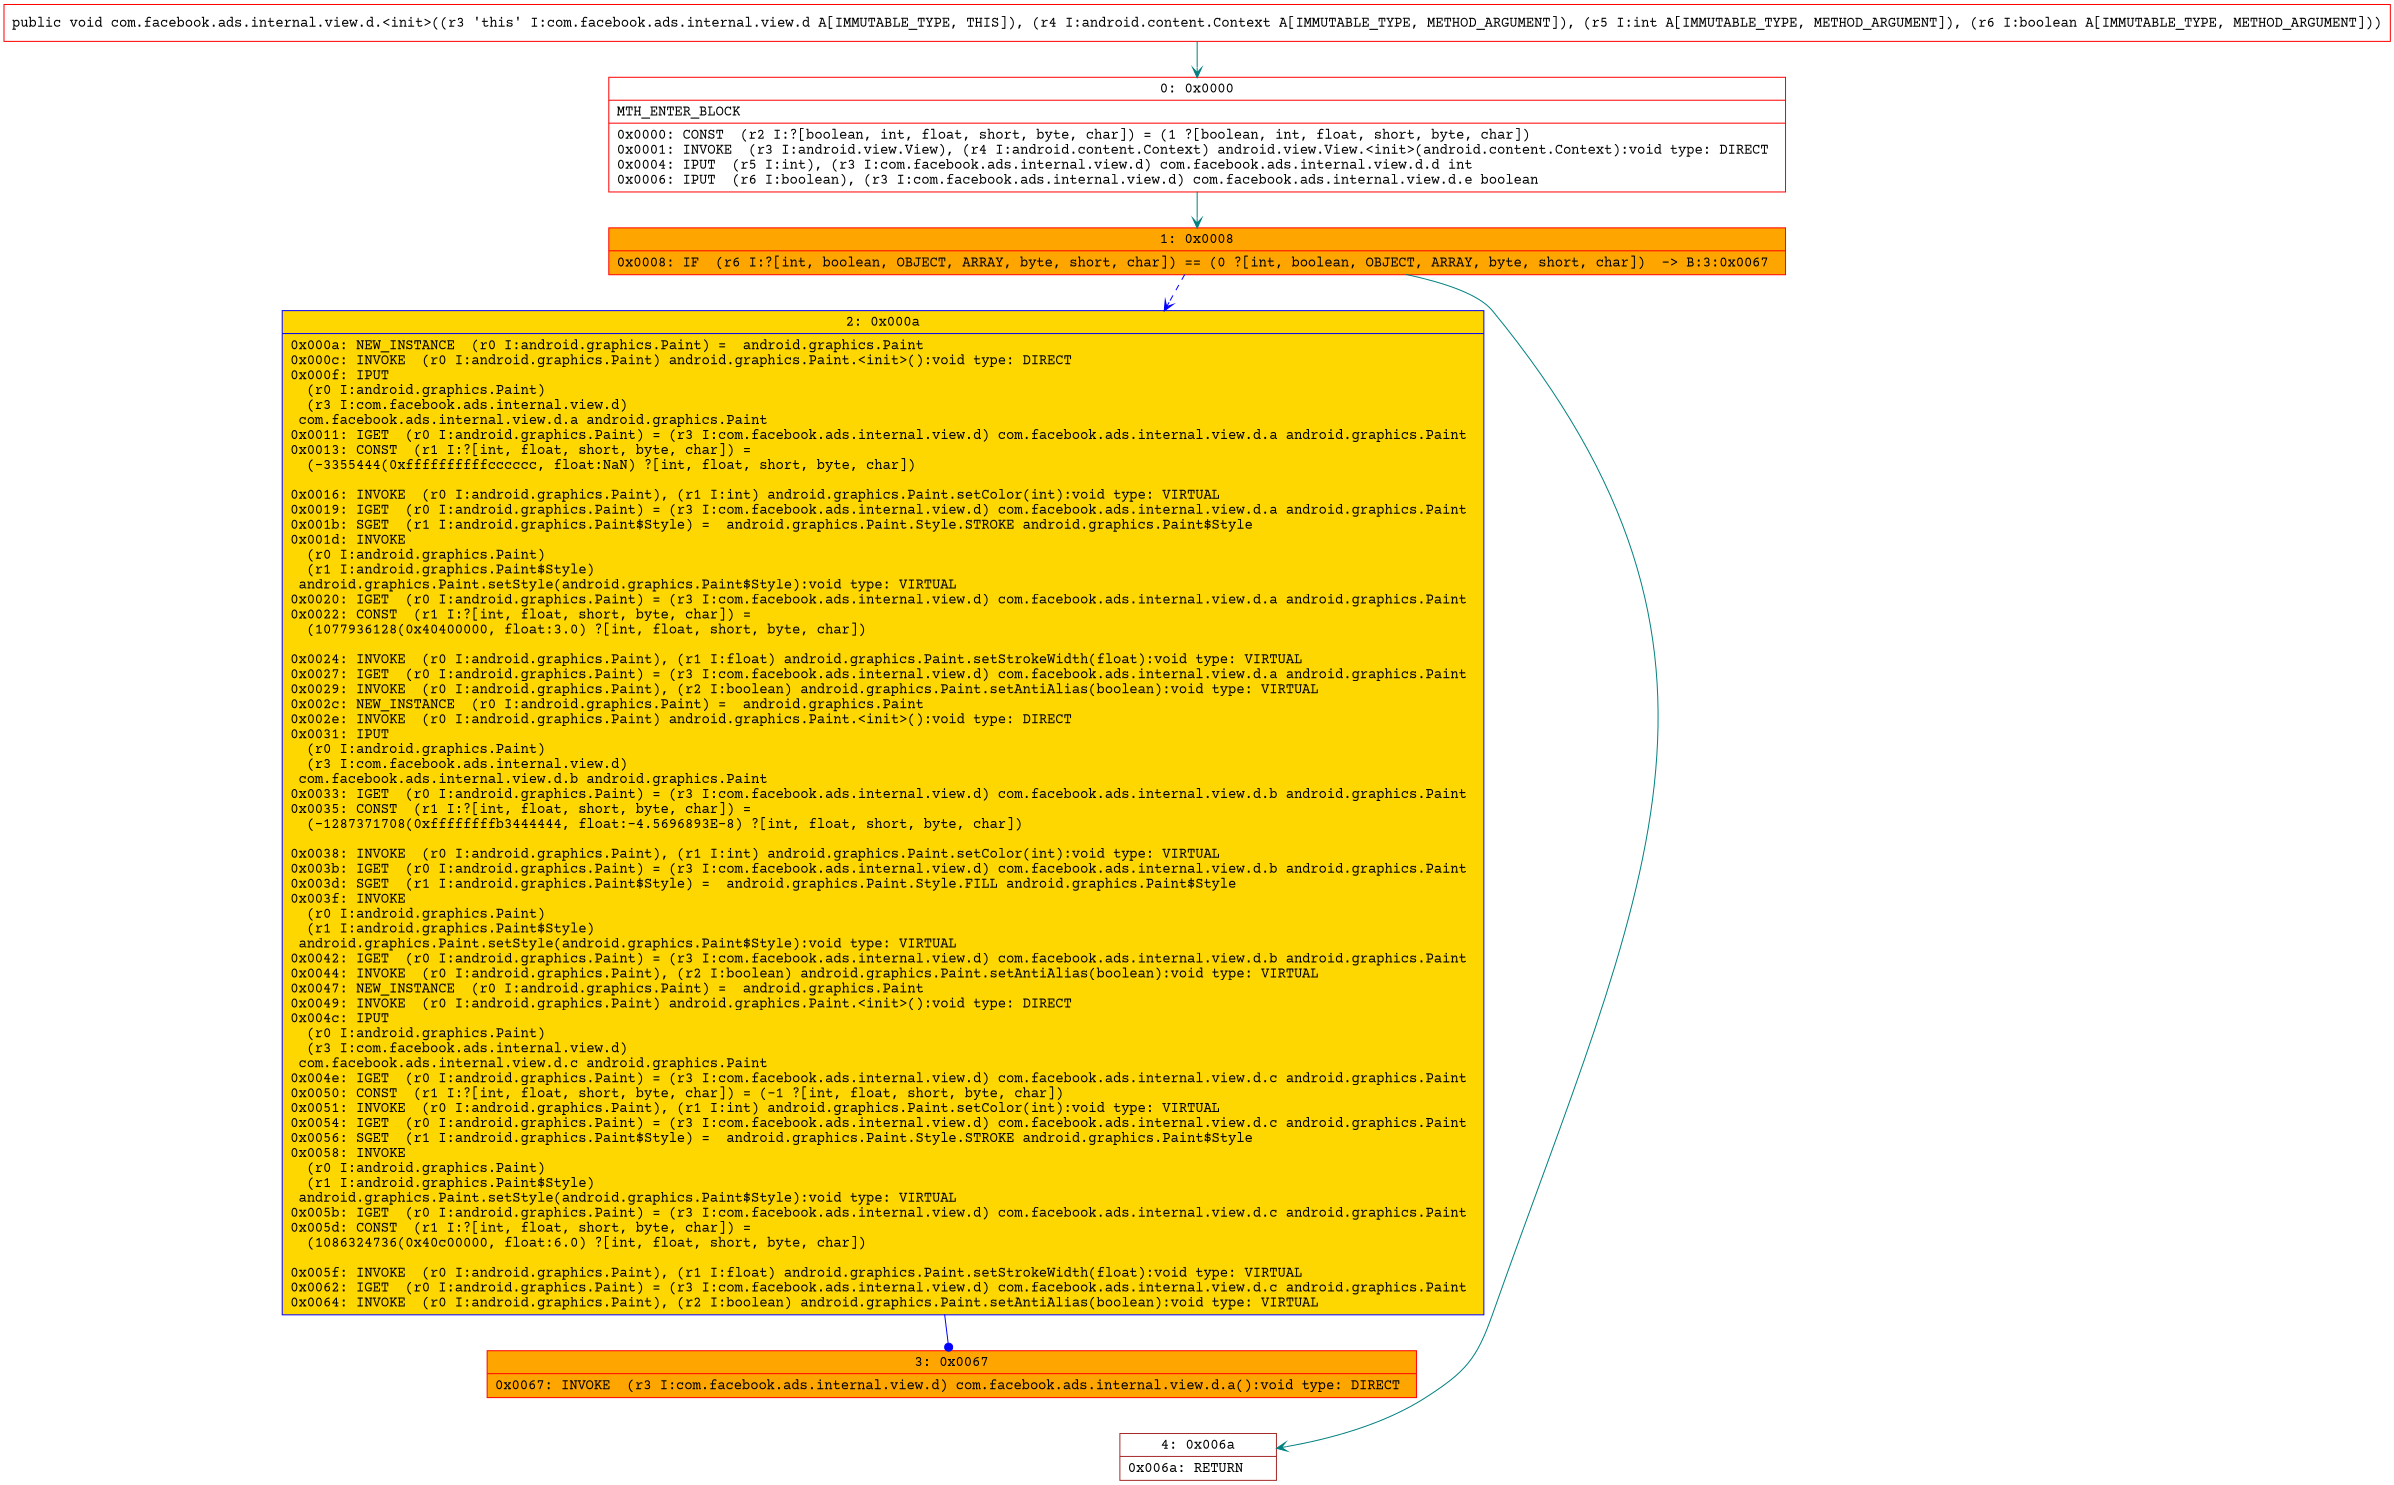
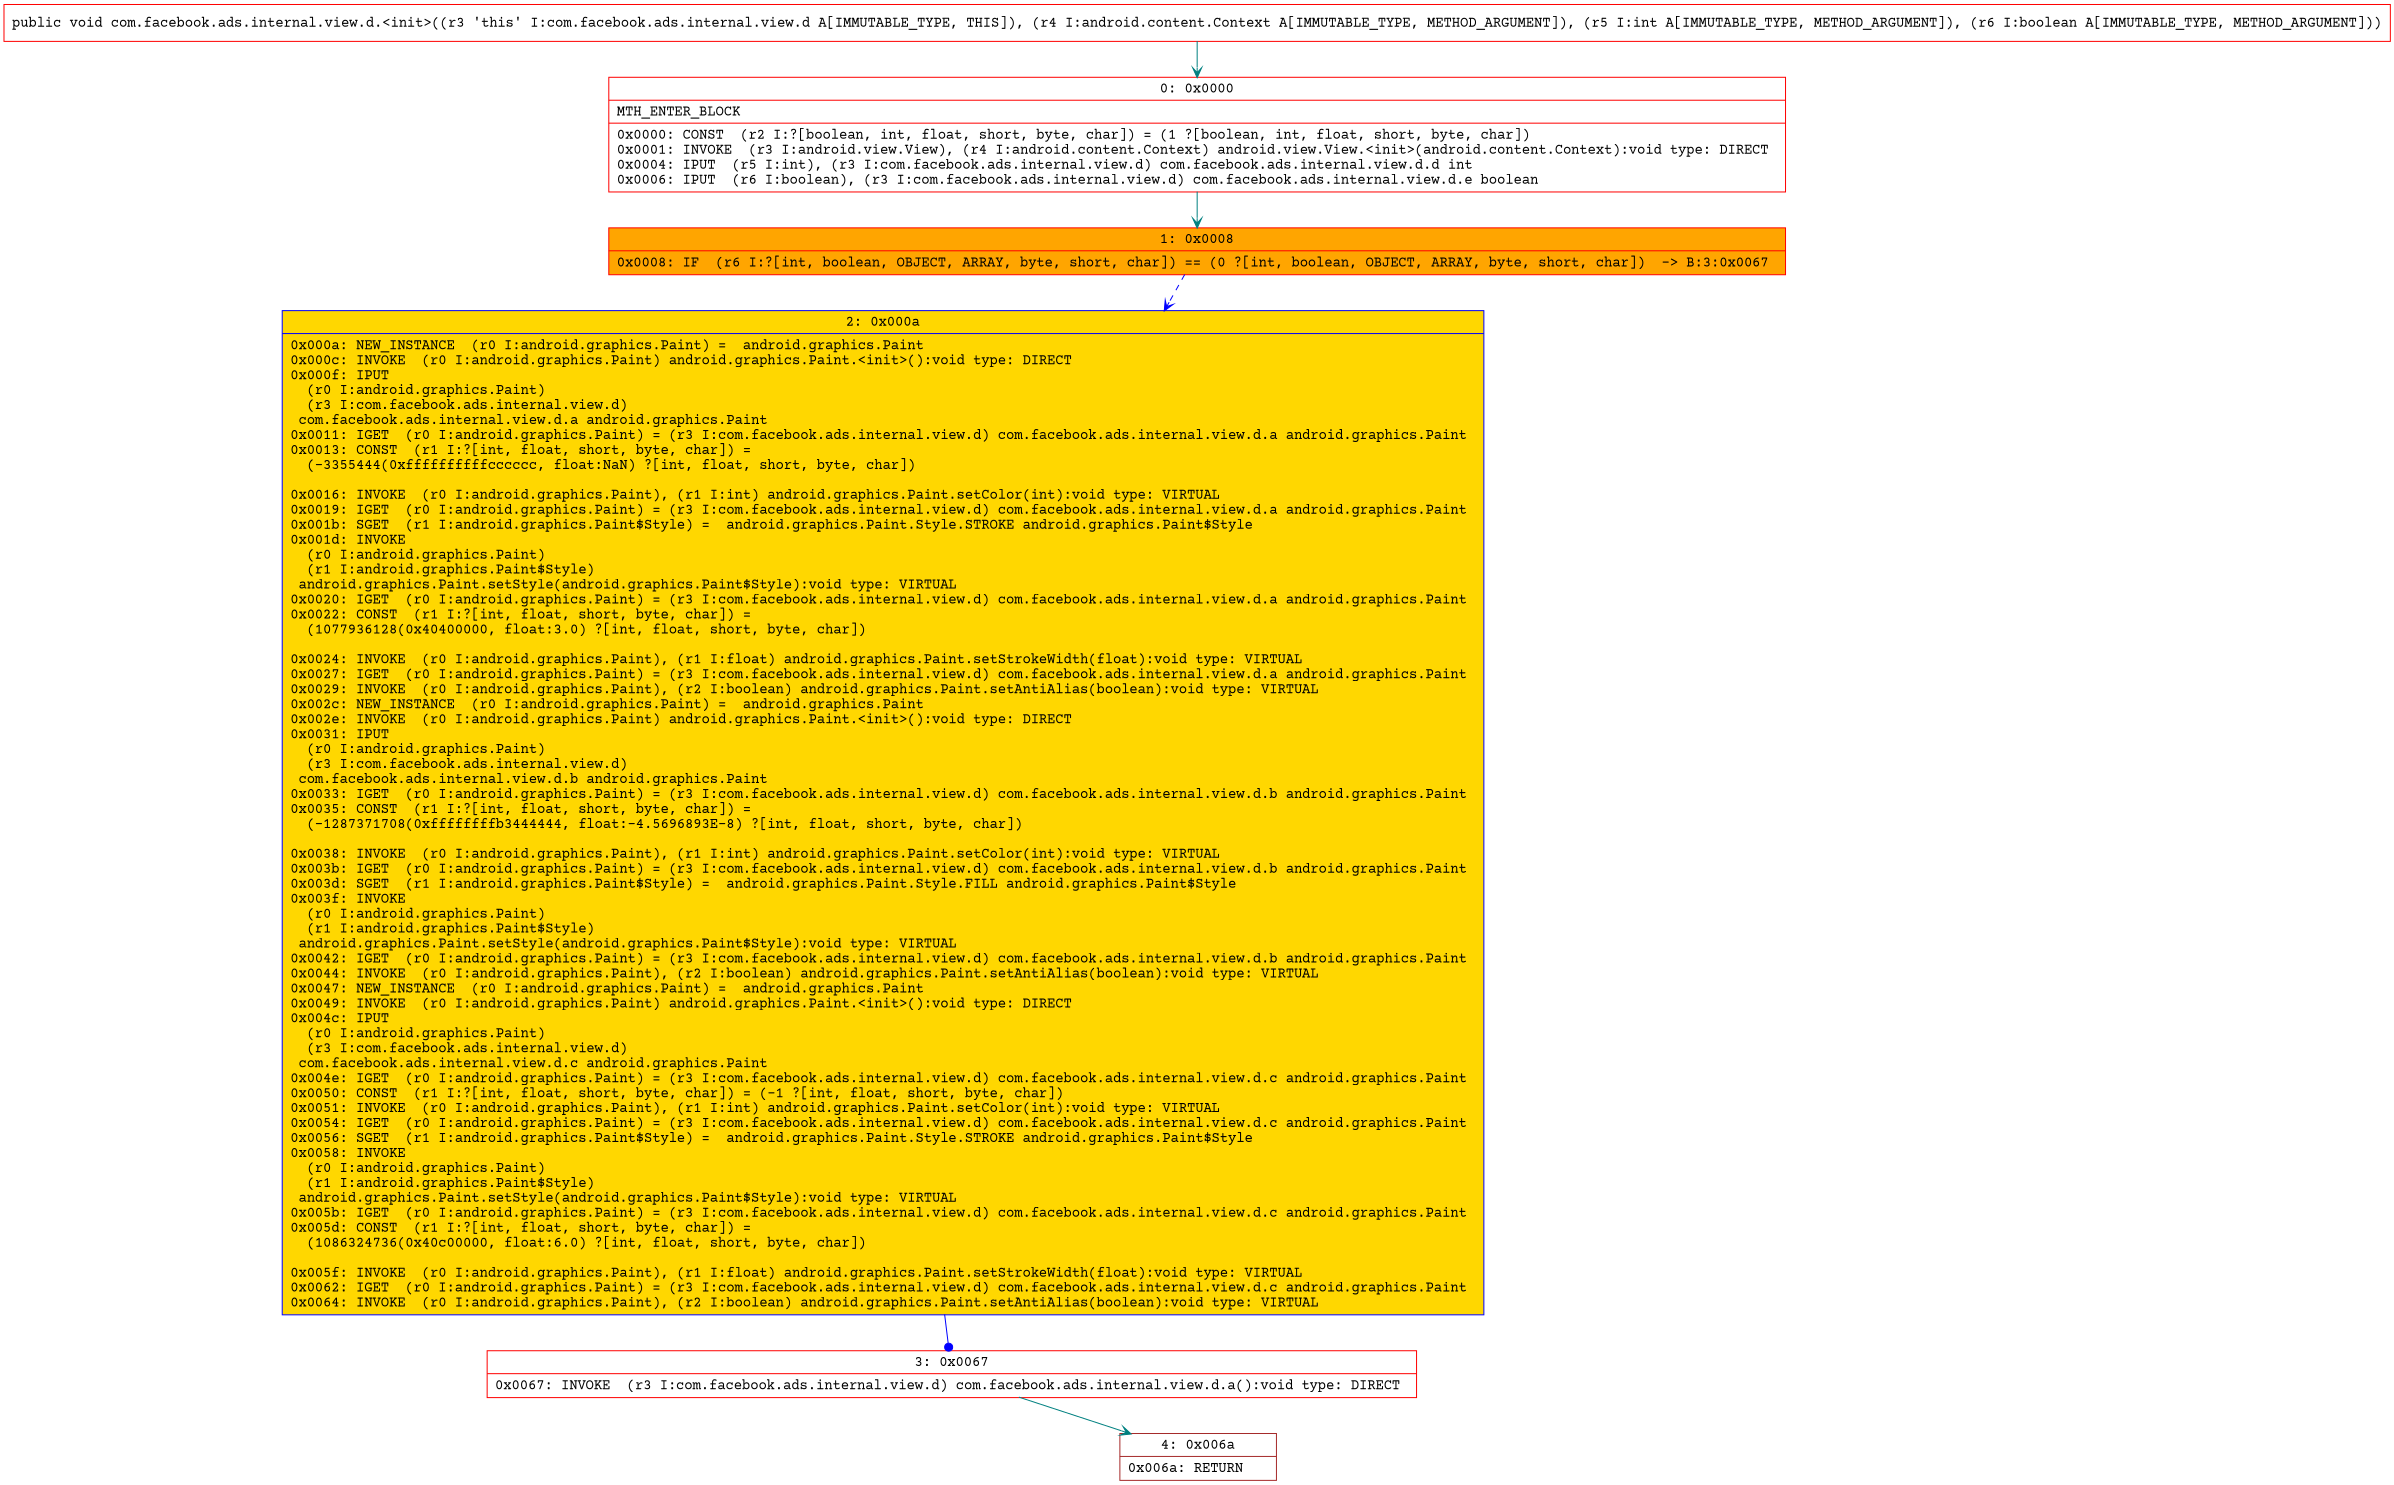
(1636, 884) -> (1070, 1414)
(952, 1374) -> (952, 1374)
